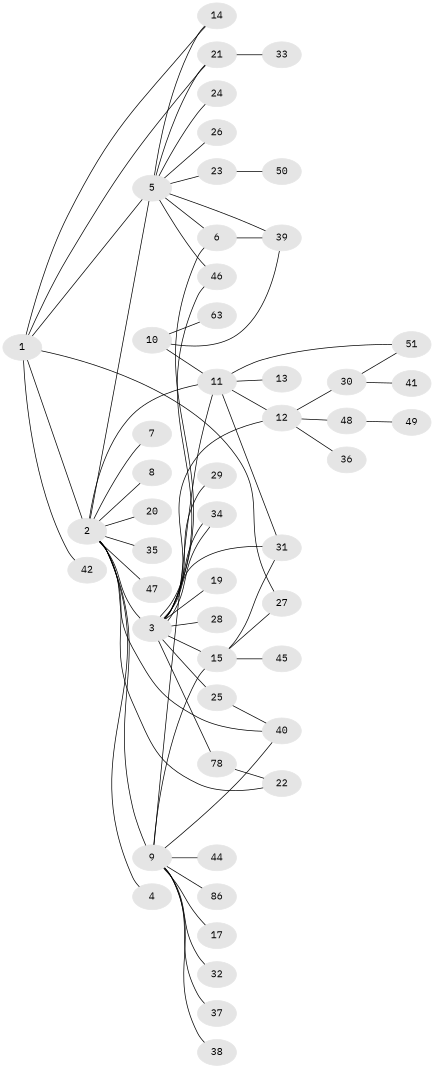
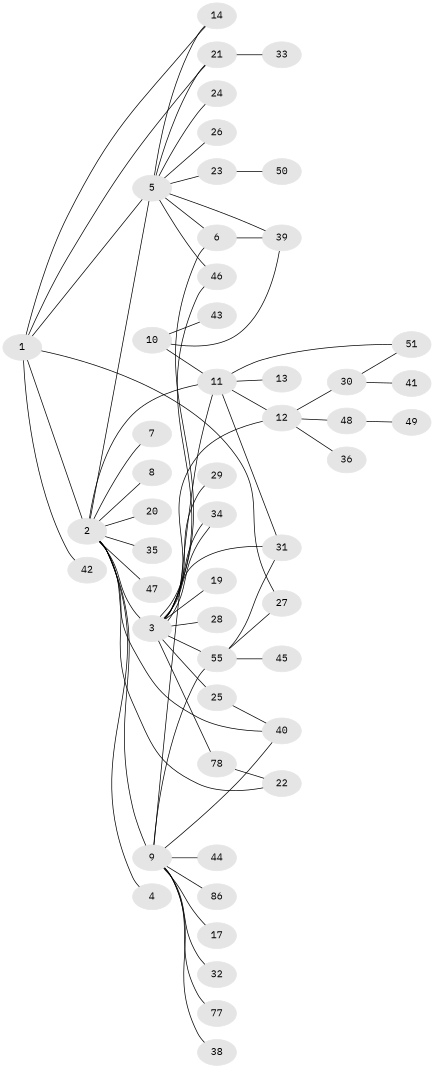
(217, 316) -> (217, 316)
(217, 659) -> (217, 659)
(217, 1013) -> (217, 1013)
